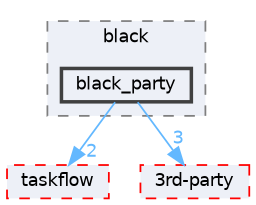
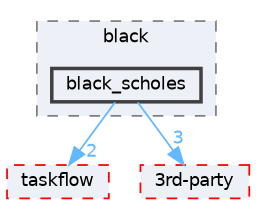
(126, 85) -> (126, 85)
